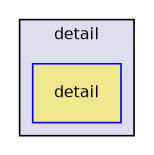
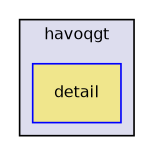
(77, 35) -> (77, 35)
